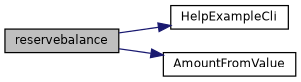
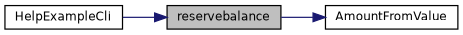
(139, 30) -> (139, 17)
